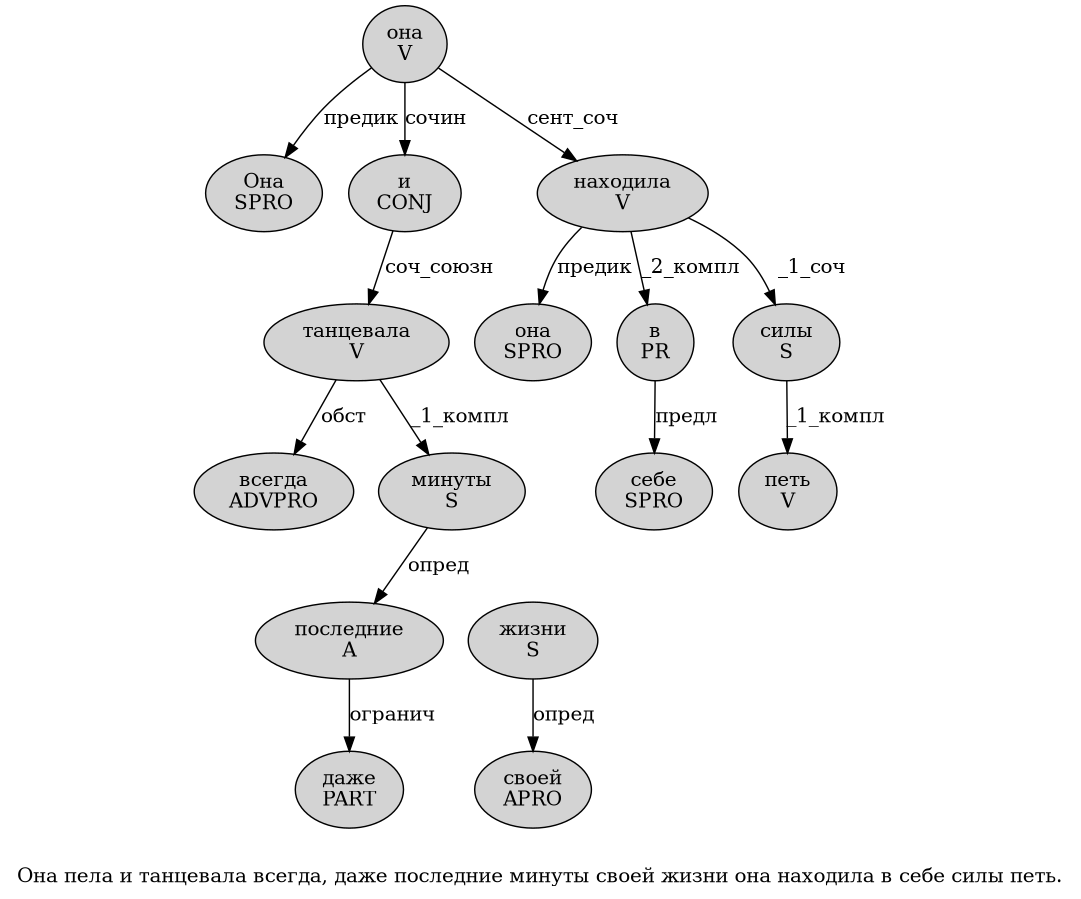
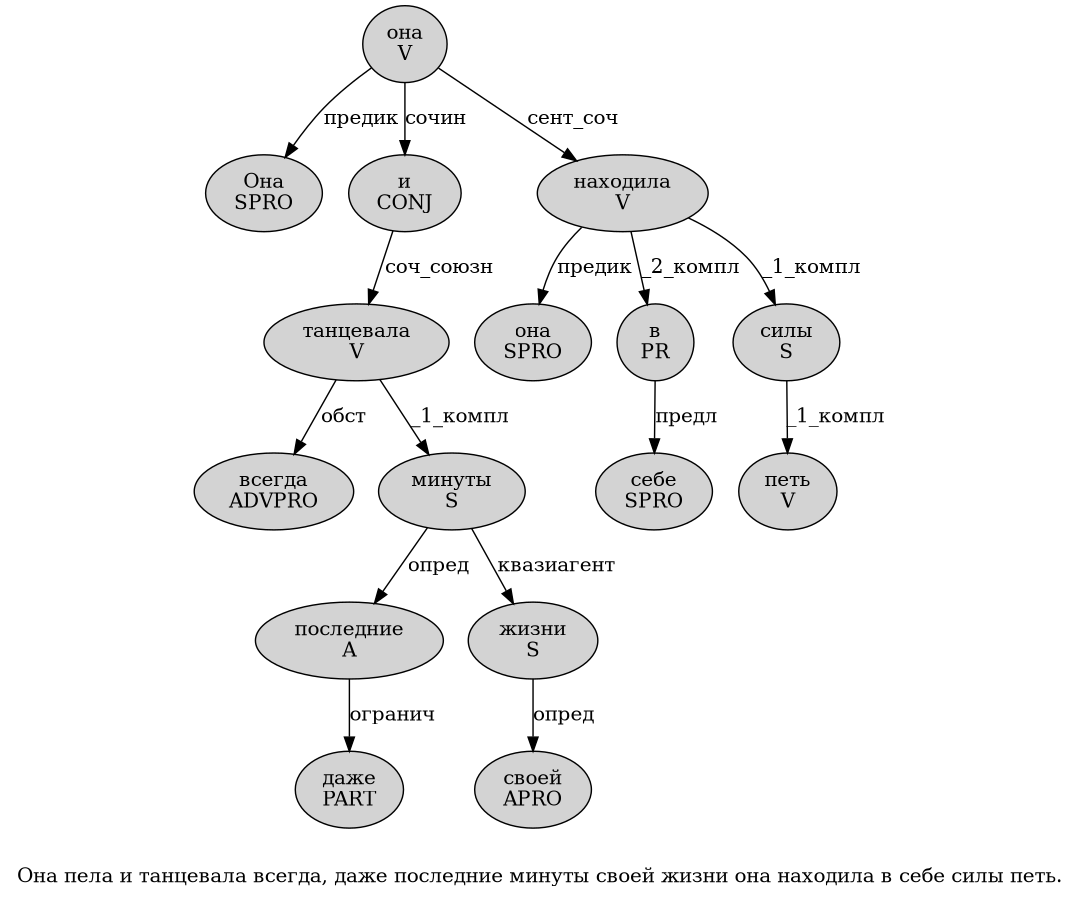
(812, 268) -> (812, 268)
none -> (489, 560)
